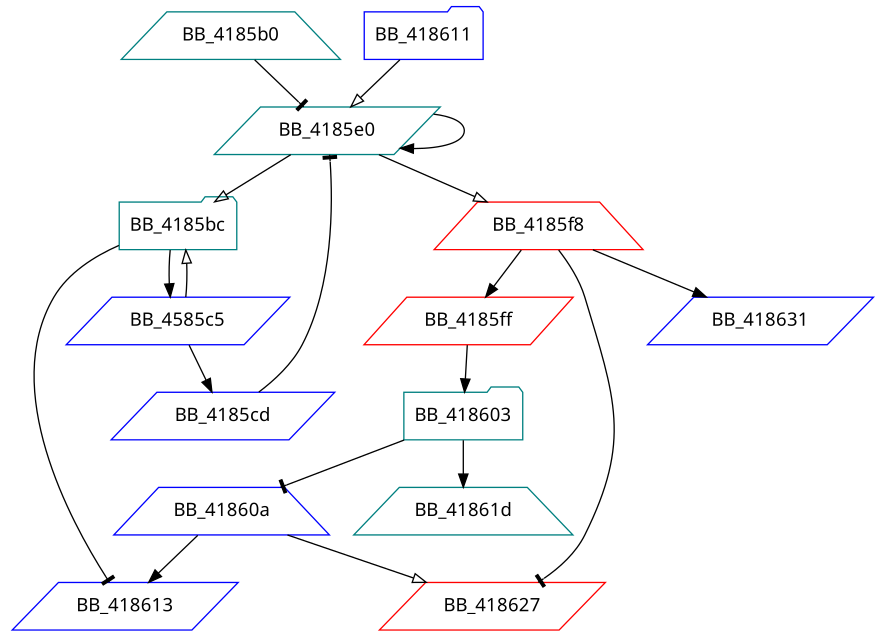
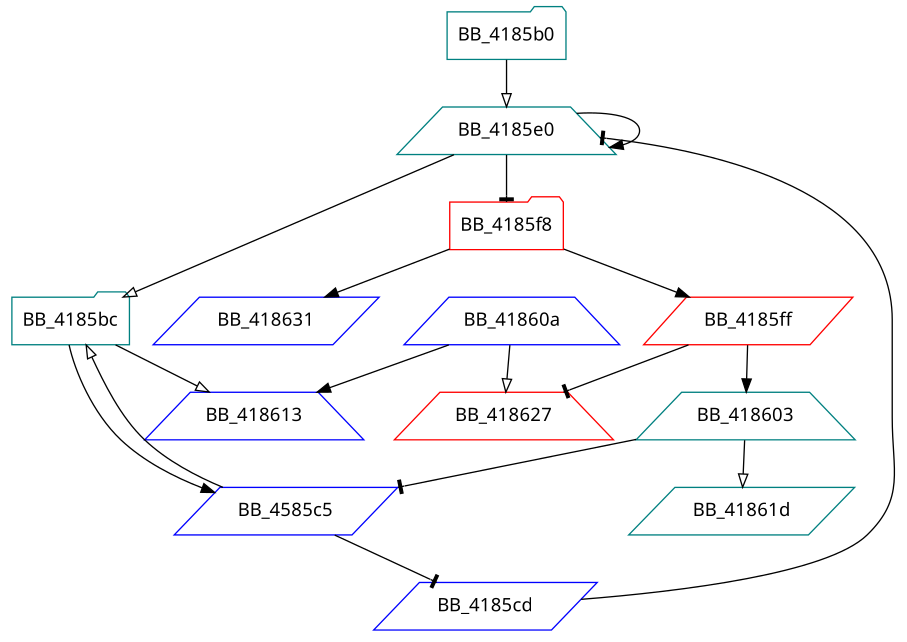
(231, 36) -> (507, 36)
(424, 36) -> none
(277, 81) -> (507, 77)
(327, 131) -> (507, 131)
(427, 176) -> (507, 175)
(539, 226) -> (507, 226)
(198, 363) -> (383, 557)
(36, 401) -> (156, 365)
(463, 416) -> (746, 416)
(614, 420) -> (629, 367)
(463, 457) -> (744, 457)
(345, 462) -> (520, 463)
(463, 511) -> (742, 511)
(125, 606) -> (254, 416)
(492, 606) -> (504, 416)
